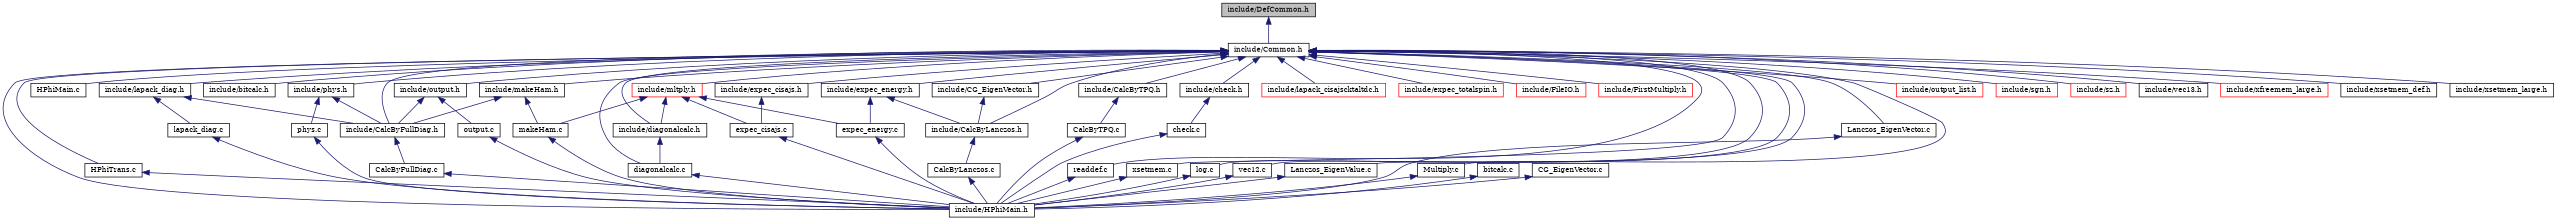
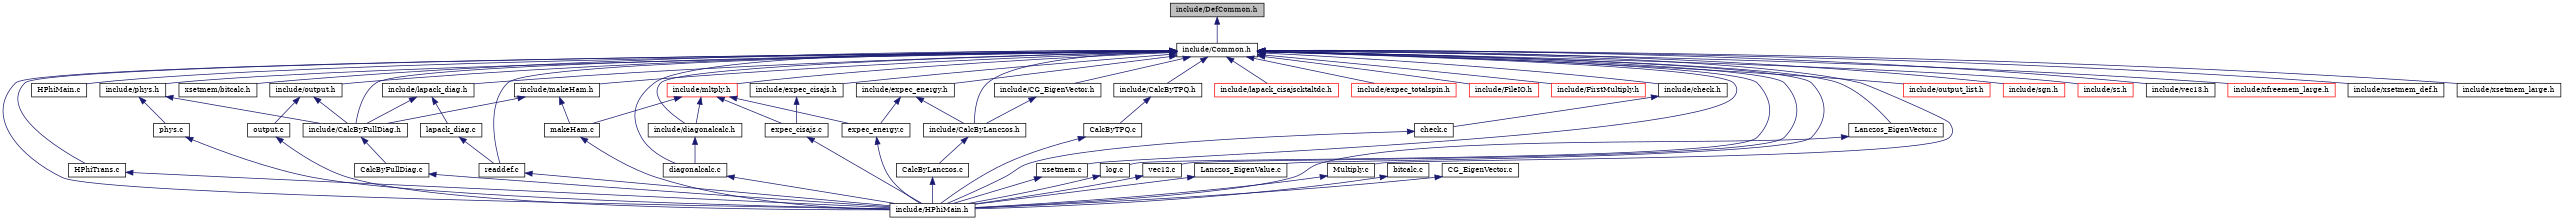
(239, 90) -> (218, 90)
(581, 198) -> (479, 152)
